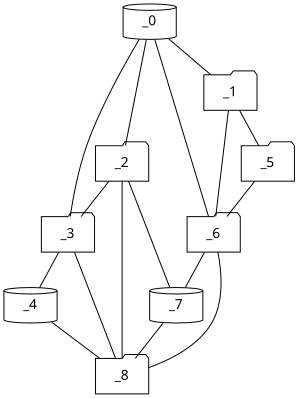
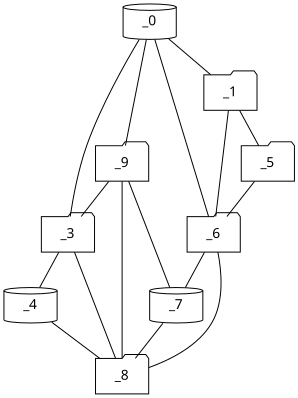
(122, 163) -> (122, 163)
